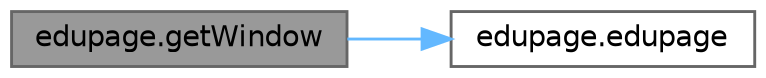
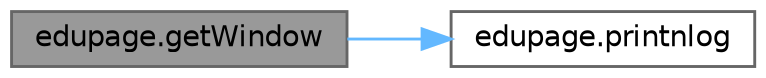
(603, 39) -> (603, 39)
